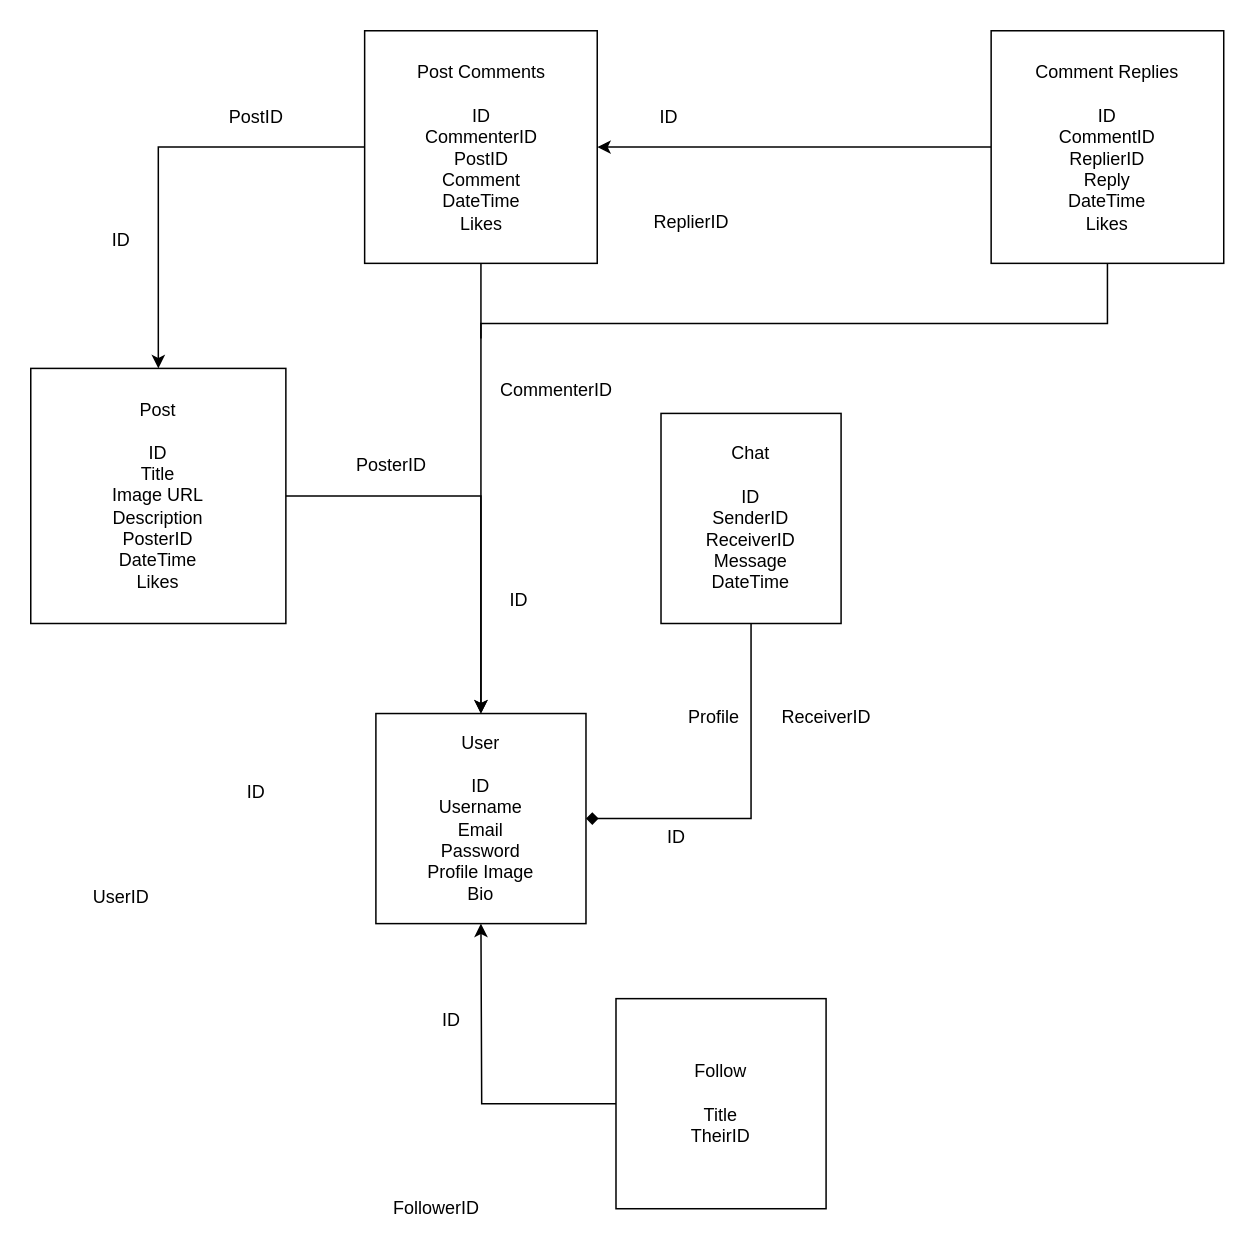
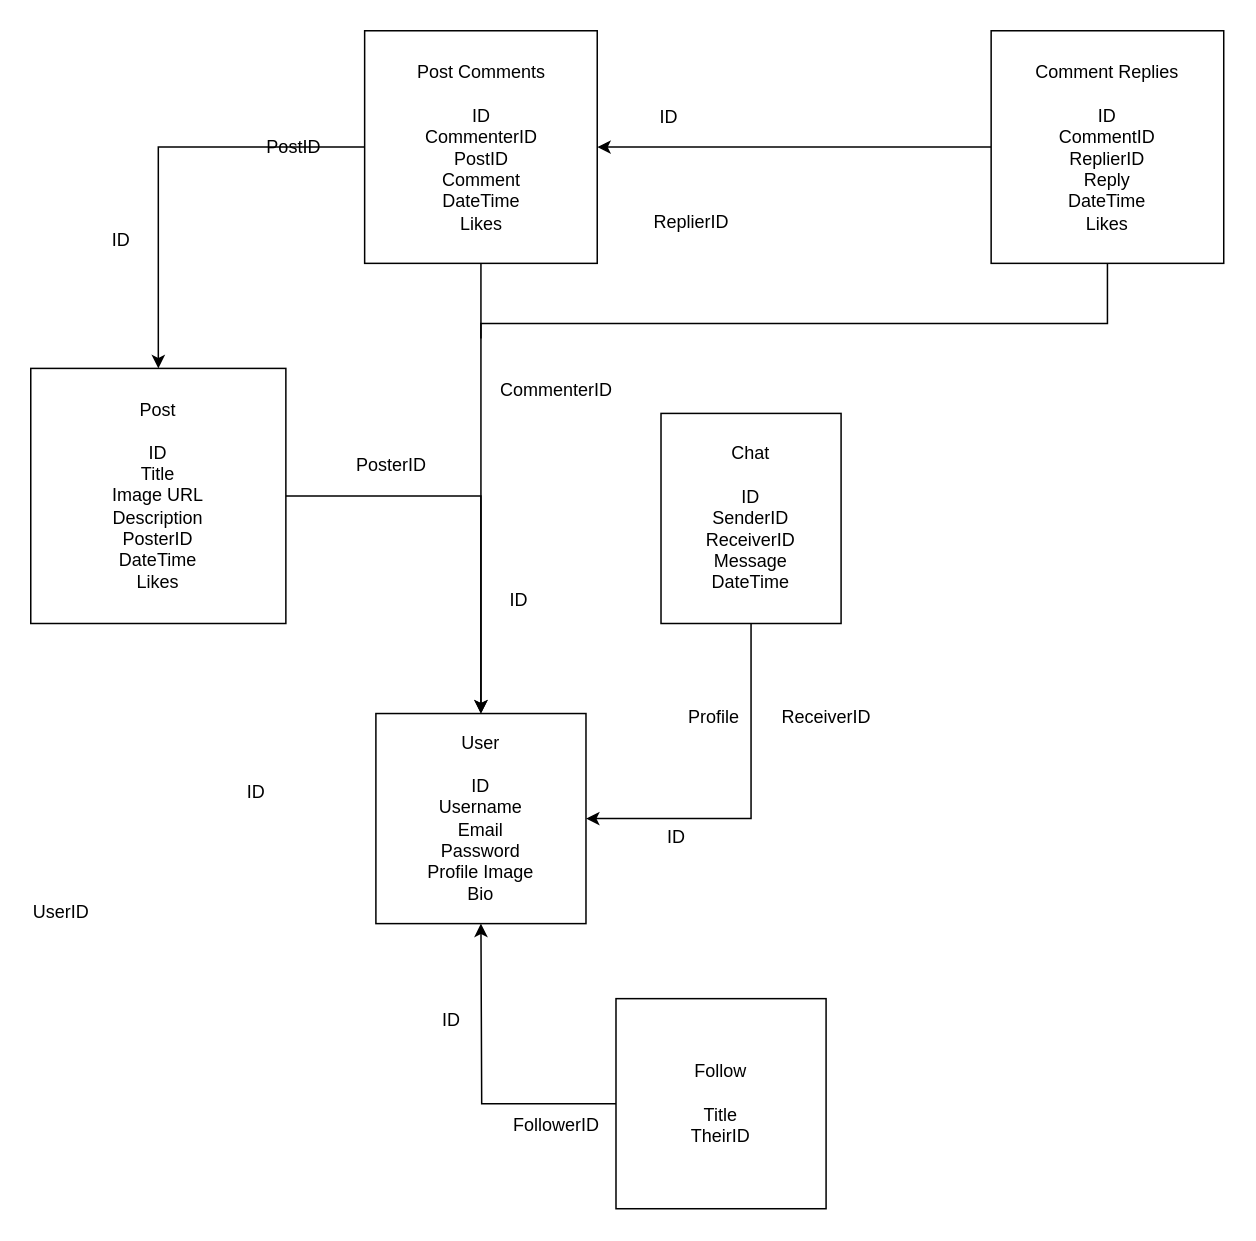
(256, 118) -> (293, 148)
(598, 818) -> (597, 818)
(121, 898) -> (61, 913)
(436, 1208) -> (556, 1126)
